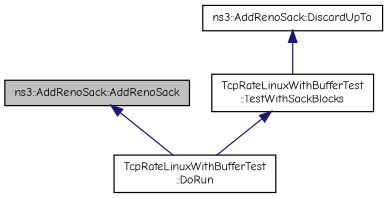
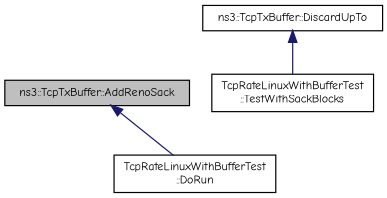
(293, 18) -> (293, 18)
(97, 93) -> (97, 93)
(239, 137) -> none
